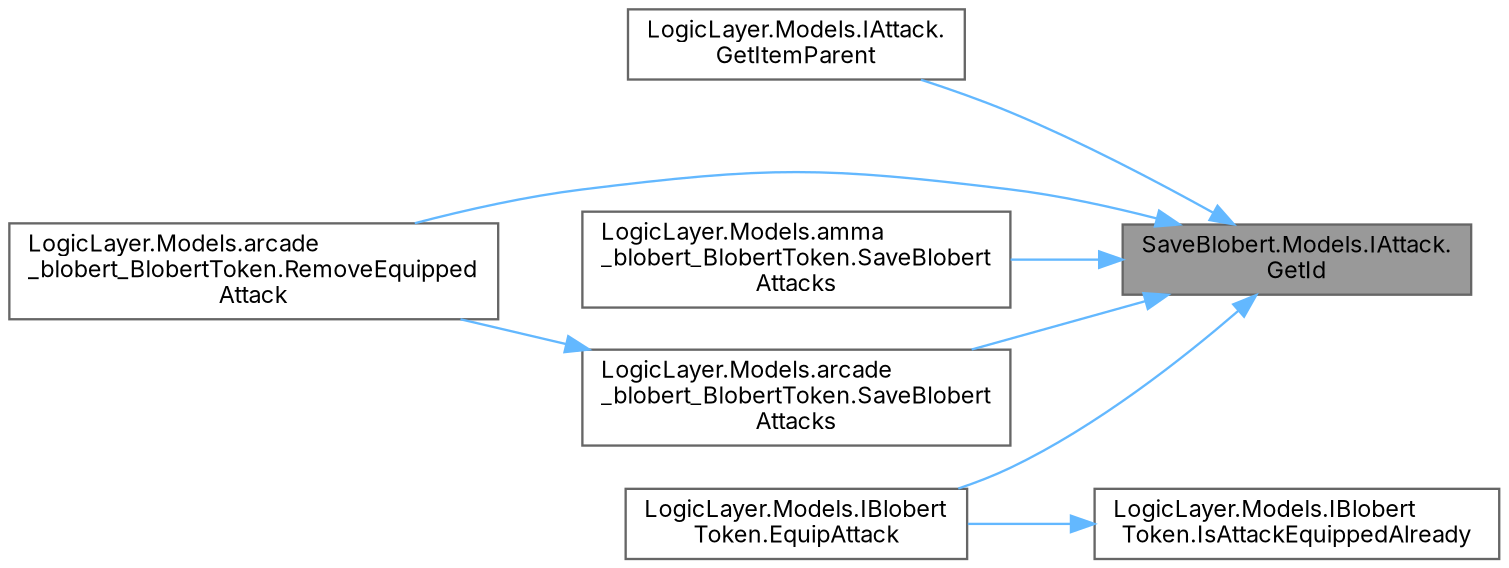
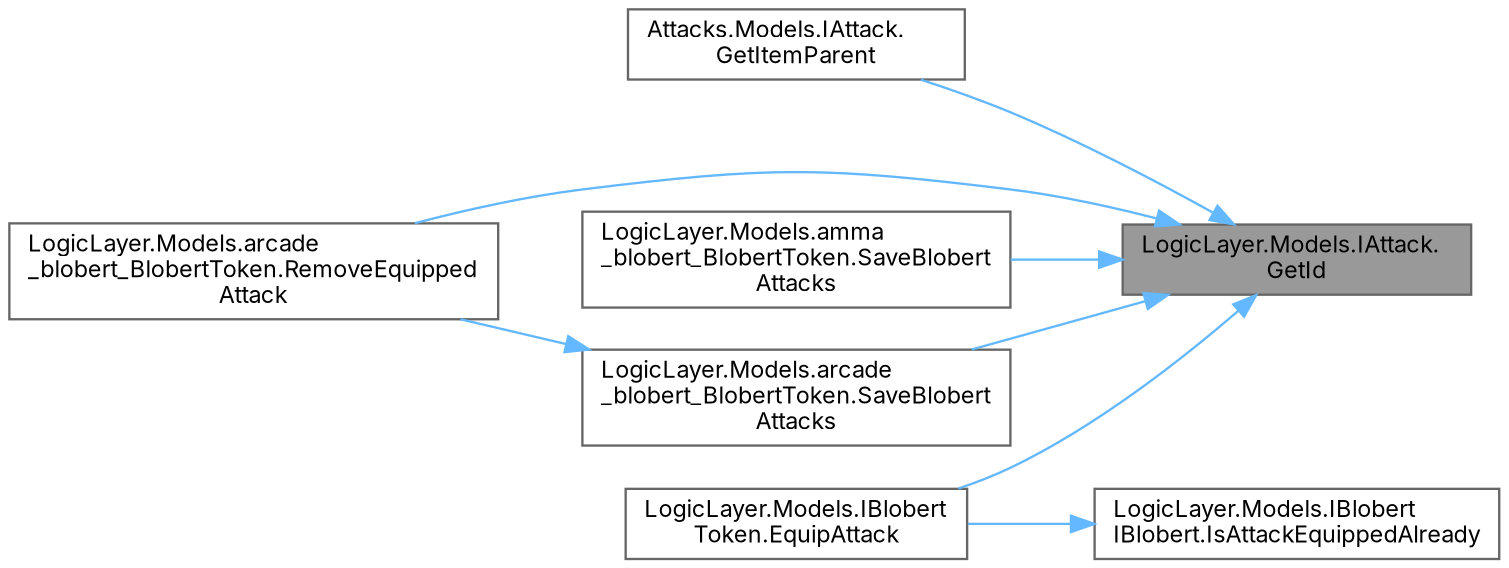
(796, 44) -> (796, 44)
(1297, 260) -> (1297, 260)
(1297, 524) -> (1297, 524)
